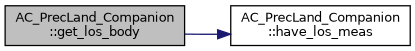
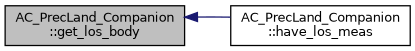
(201, 34) -> (214, 17)
